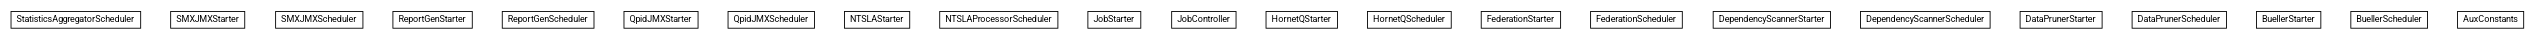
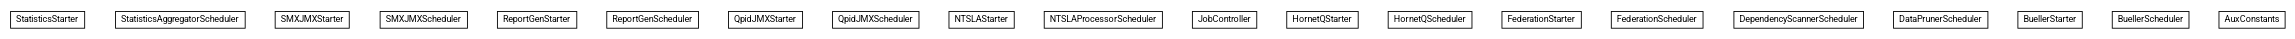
none -> (48, 19)
(1114, 19) -> none
(1771, 19) -> none
(2061, 19) -> none
